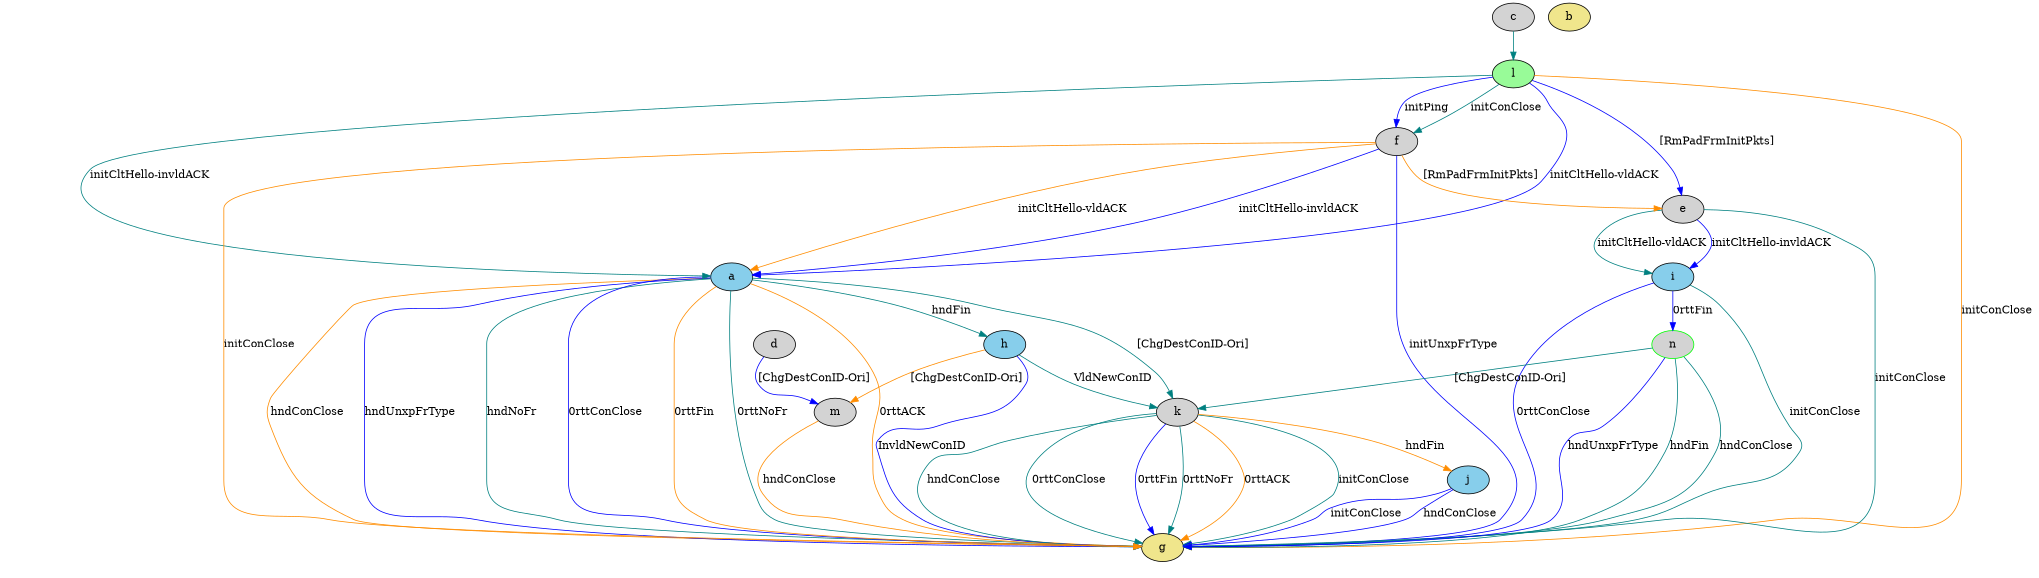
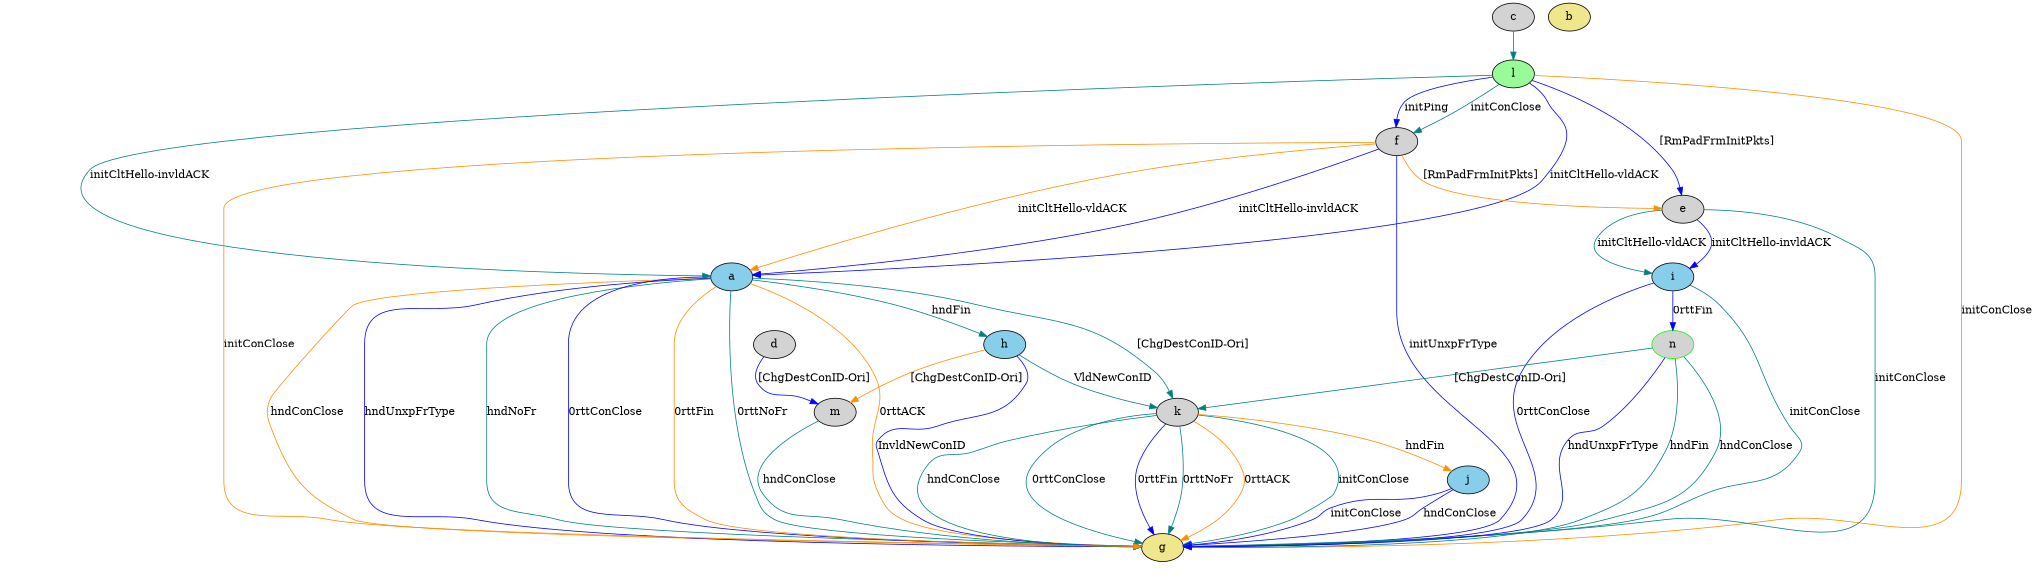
(893, 529) -> (893, 529)
